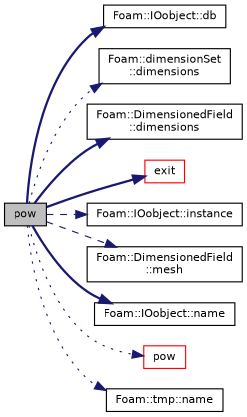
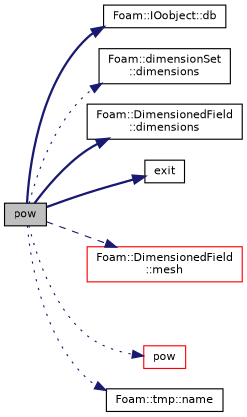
(165, 171) -> (165, 171)
(165, 215) -> none
(165, 264) -> (165, 264)
(165, 314) -> none
